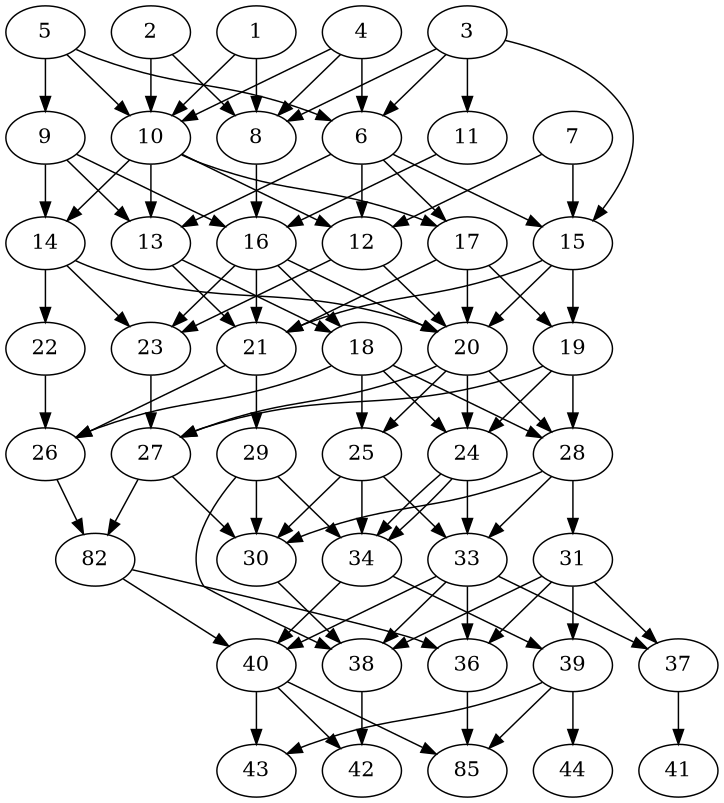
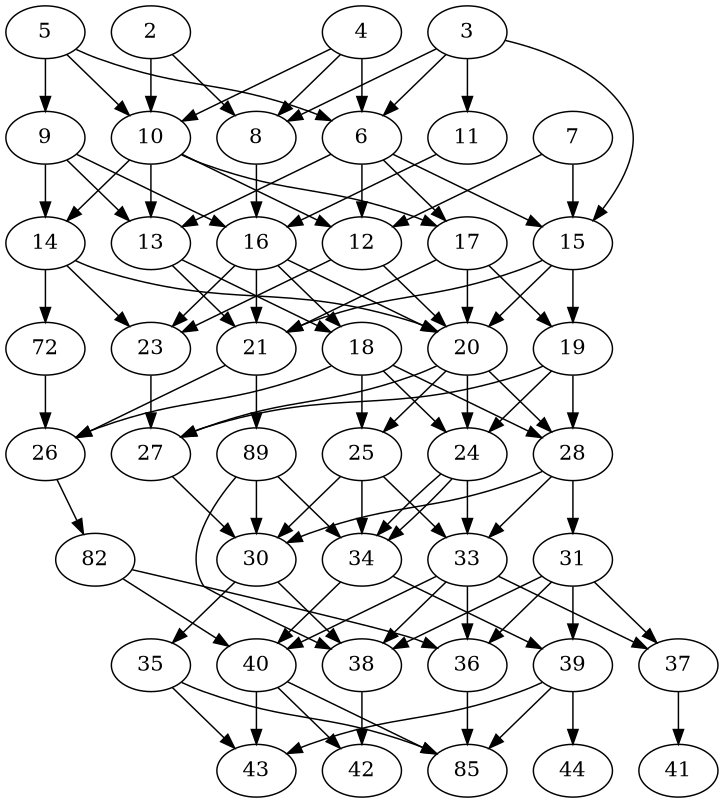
(256, 32) -> none
(45, 349) -> (45, 349)
(256, 454) -> (256, 454)
(127, 500) -> none
none -> (151, 665)
